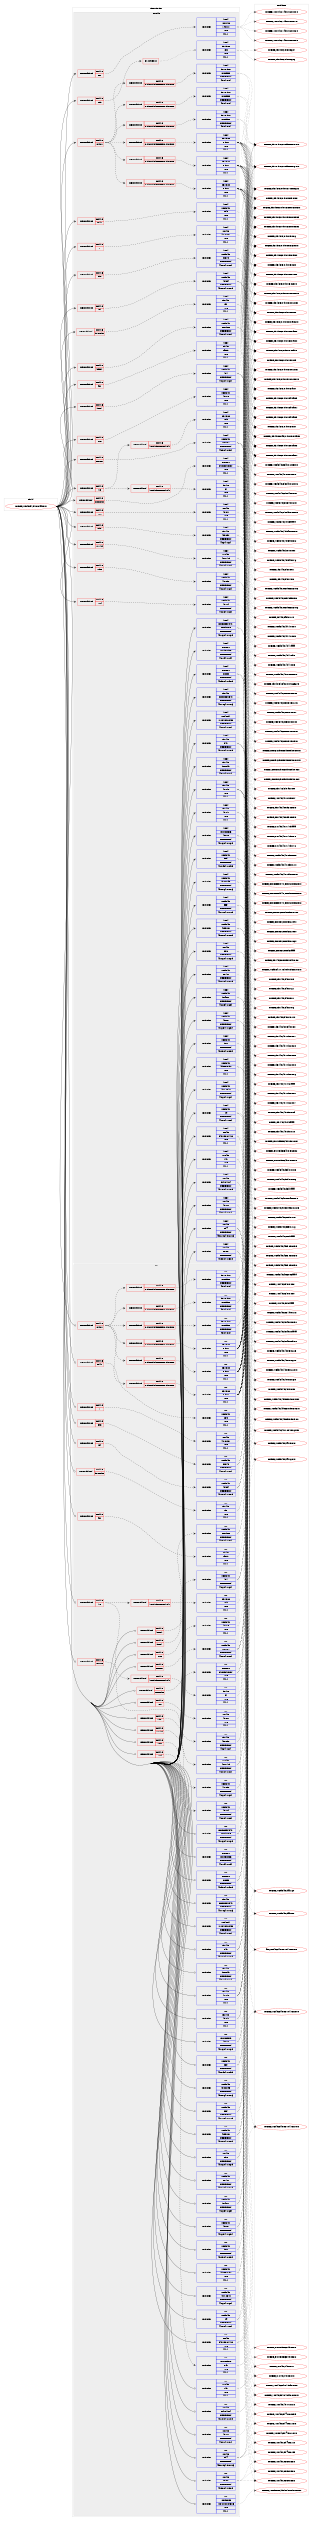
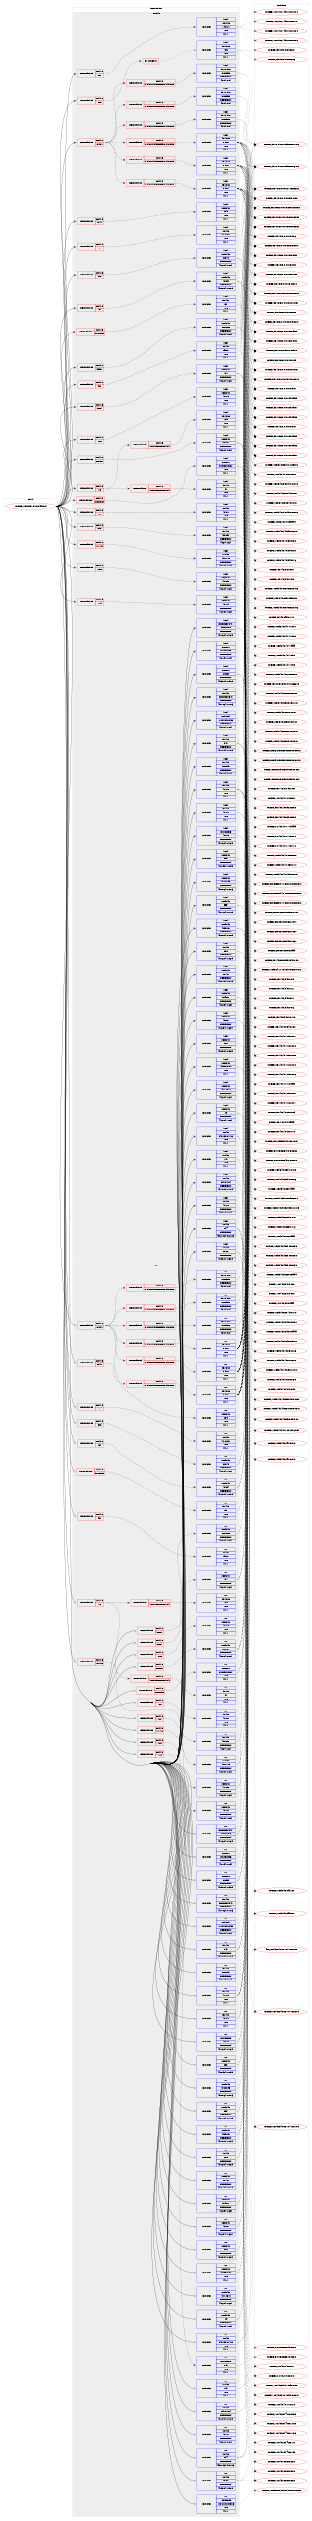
(282, 436) -> (282, 436)
(282, 551) -> (282, 551)
(282, 2433) -> (282, 2433)
